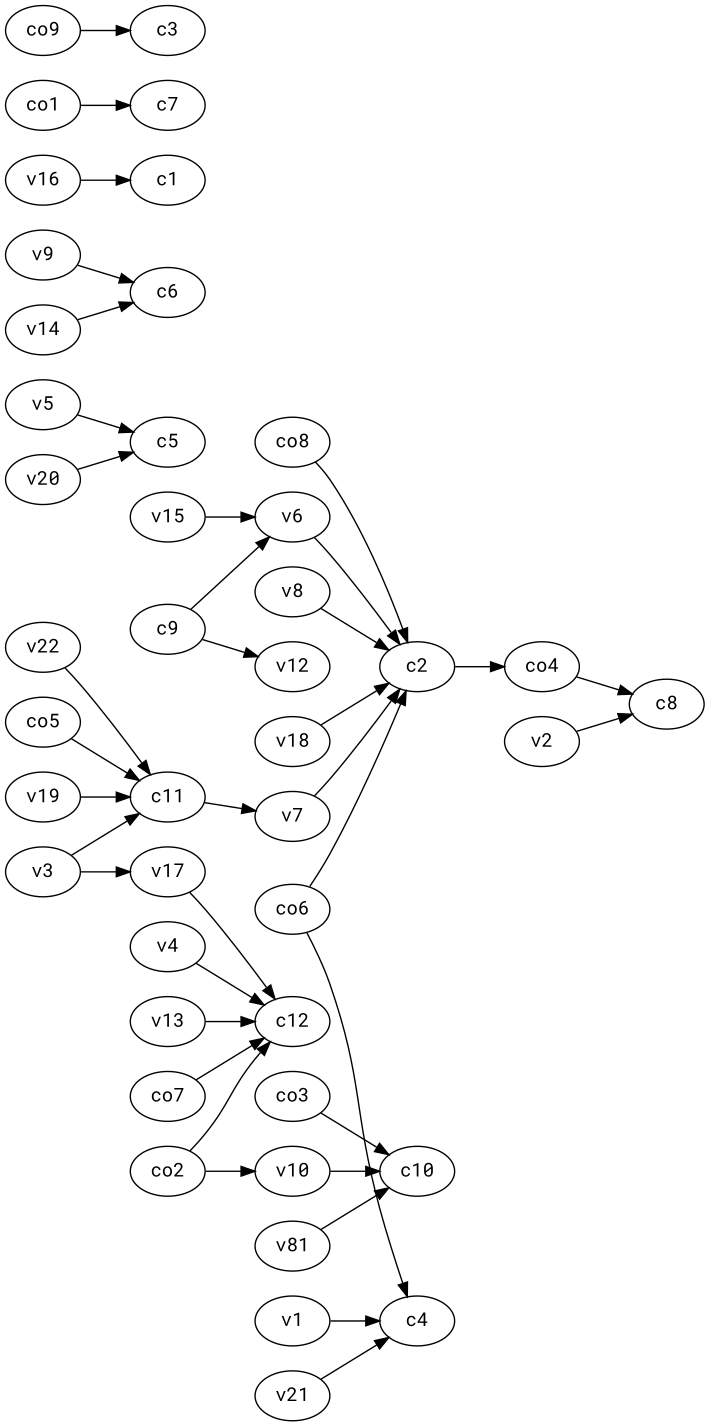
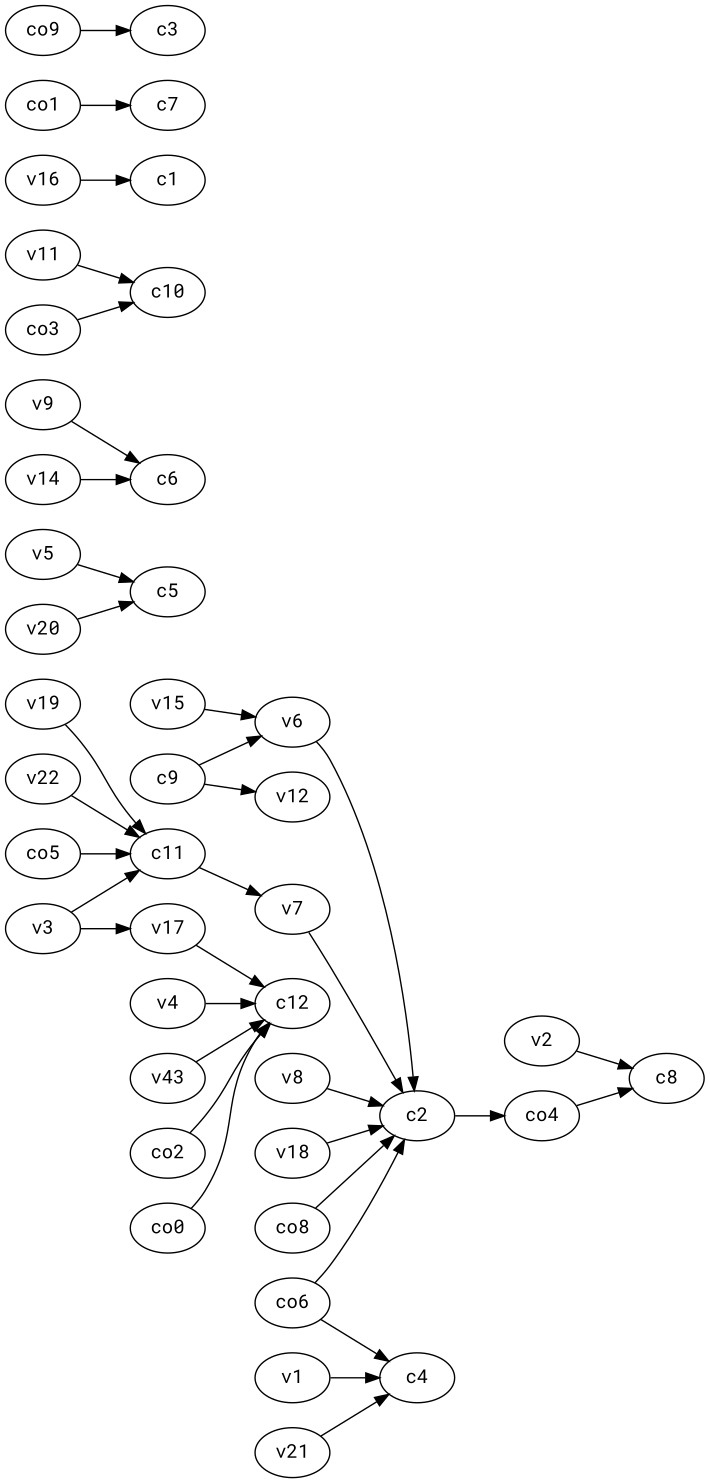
(168, 1022) -> (168, 1078)
(168, 1096) -> (168, 1228)
(292, 1171) -> none
(292, 1246) -> (43, 255)
